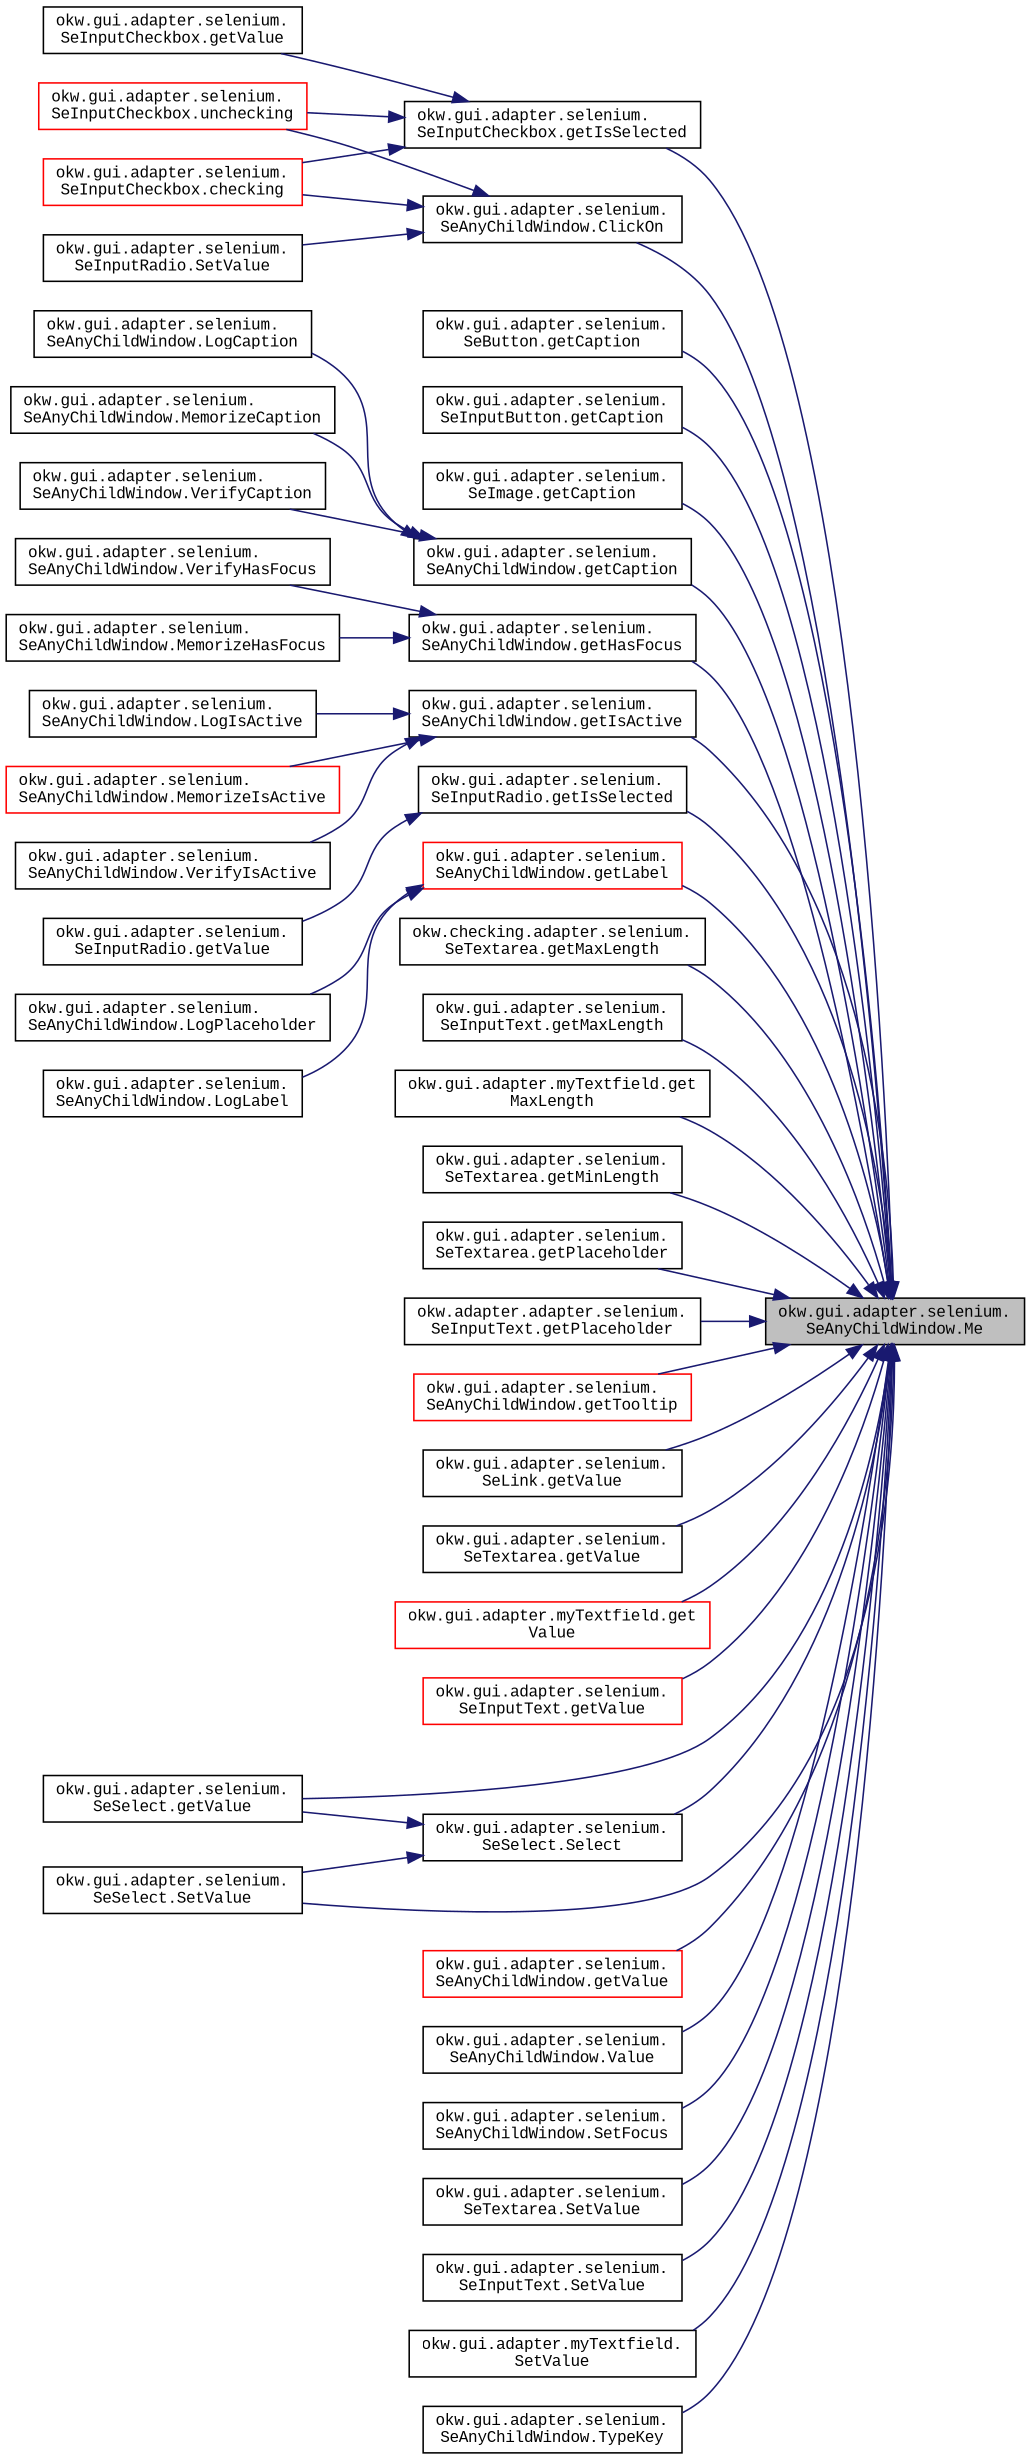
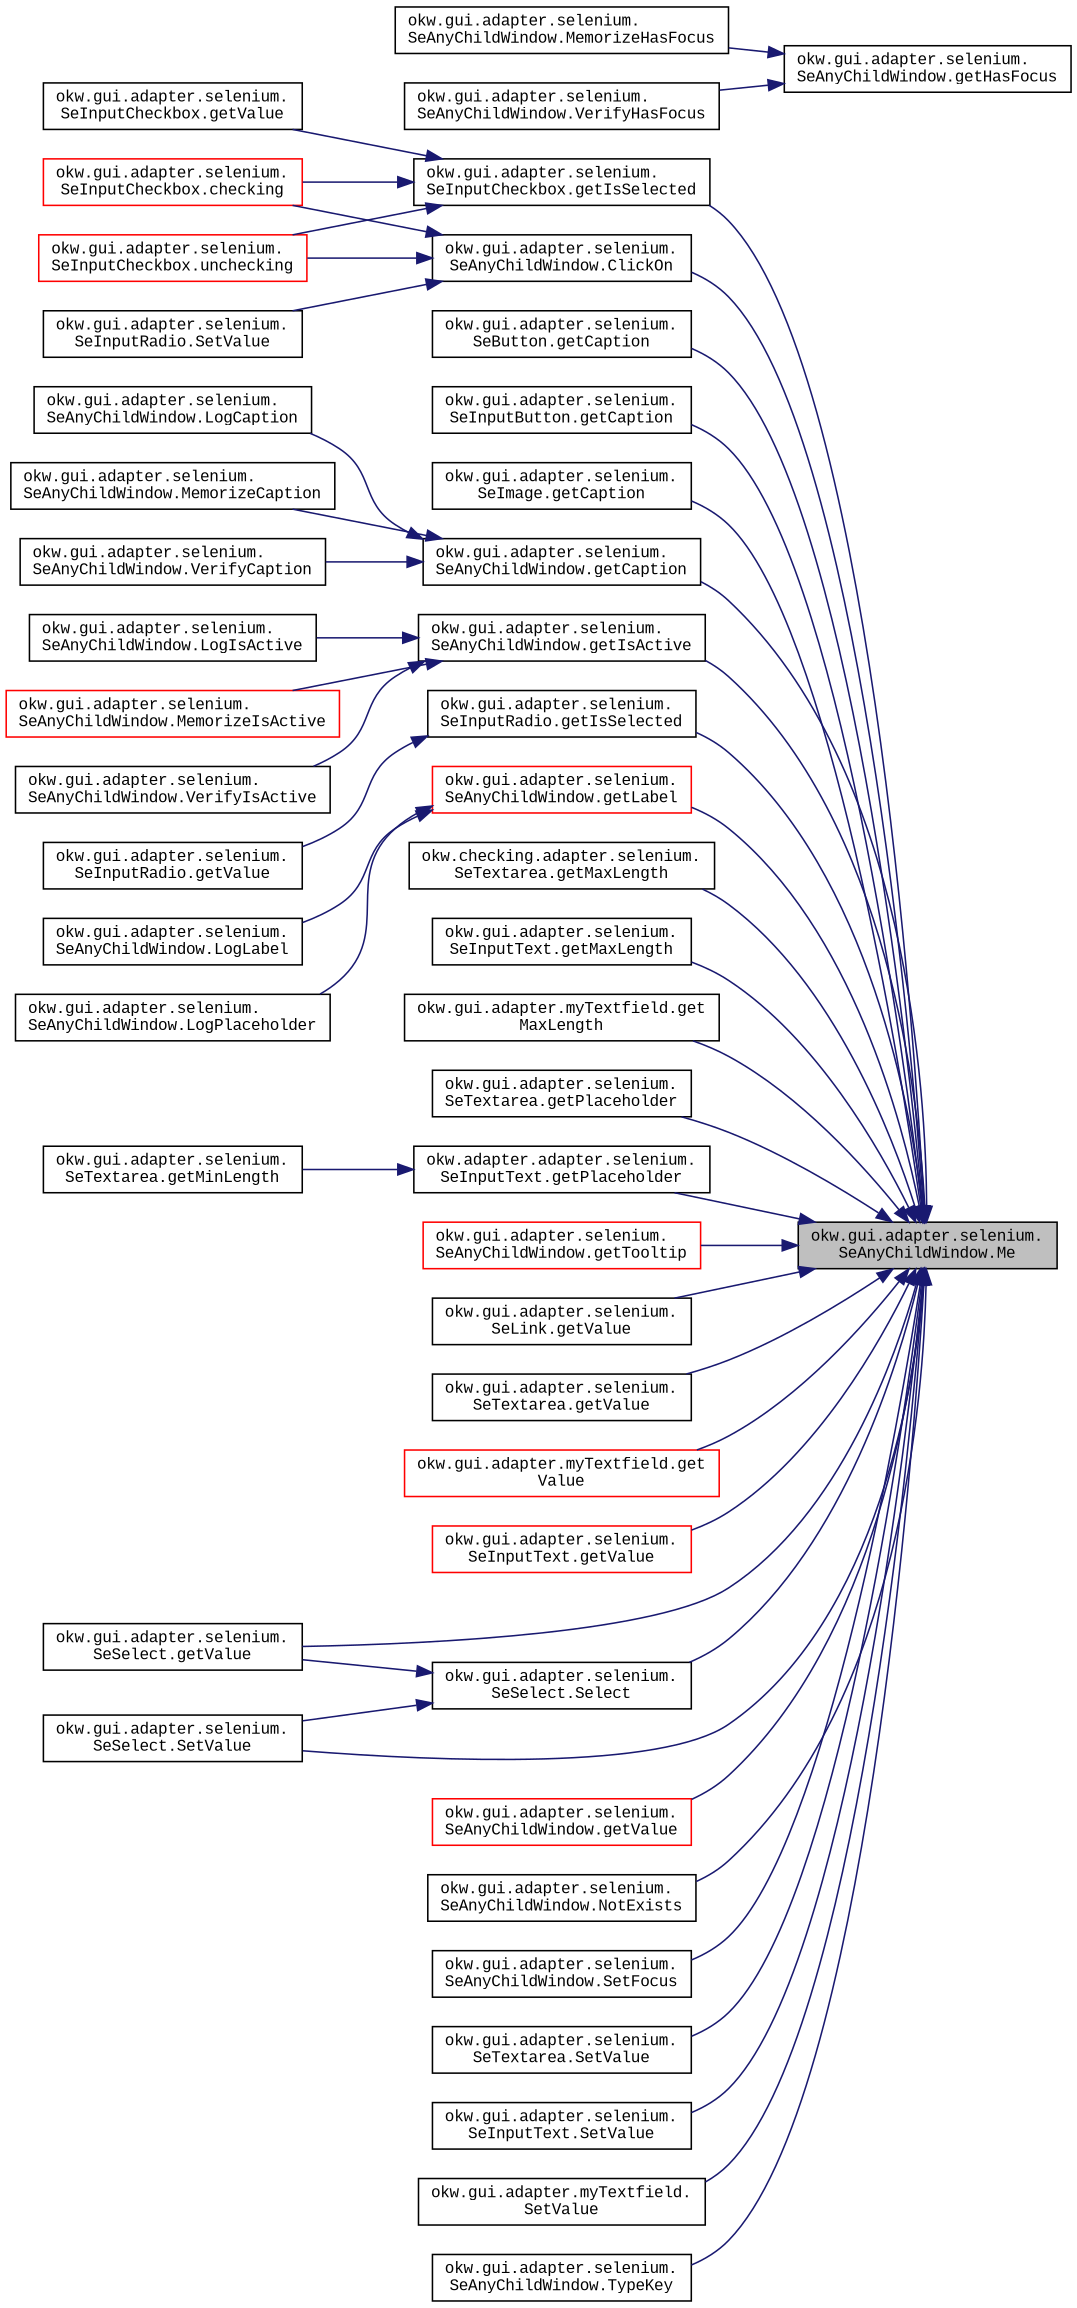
(824, 958) -> none
(764, 1233) -> (350, 1169)
(553, 2050) -> (562, 1898)
